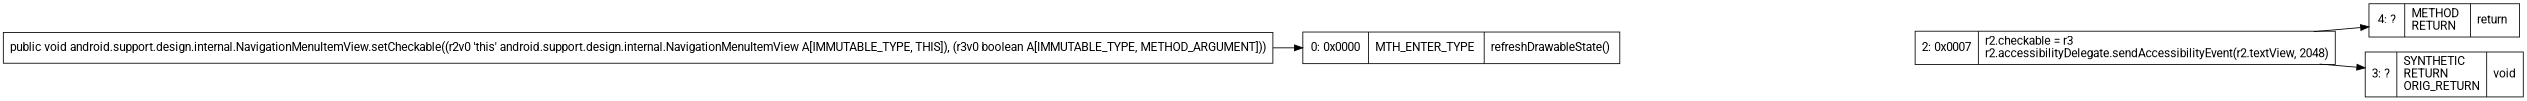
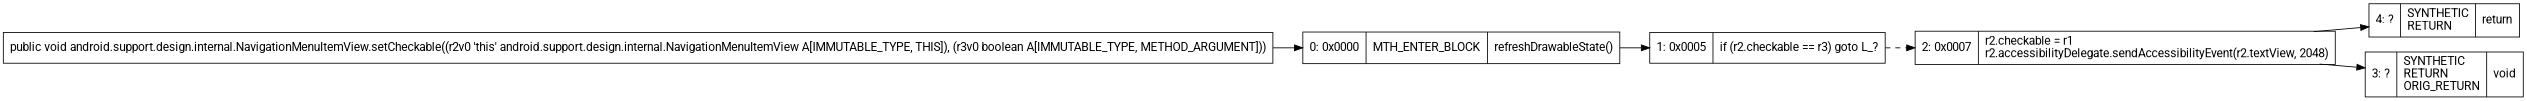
(2436, 14) -> (2438, 14)
(2029, 41) -> (2029, 41)
(1425, 47) -> (1427, 47)
none -> (1767, 48)
